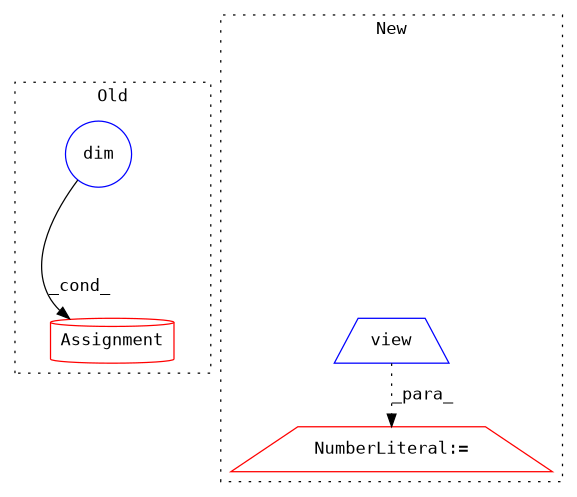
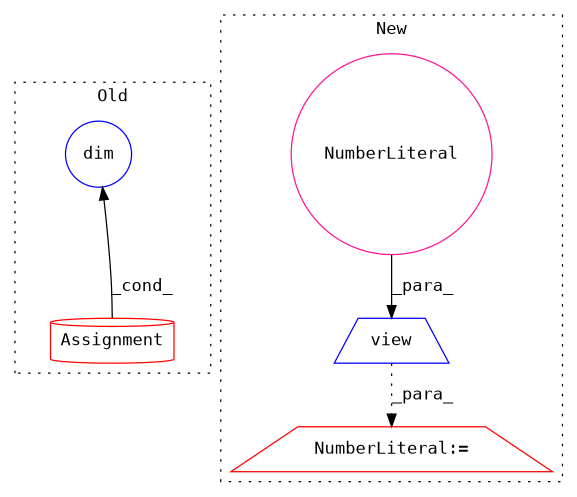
none -> (392, 154)
(45, 244) -> (110, 259)
